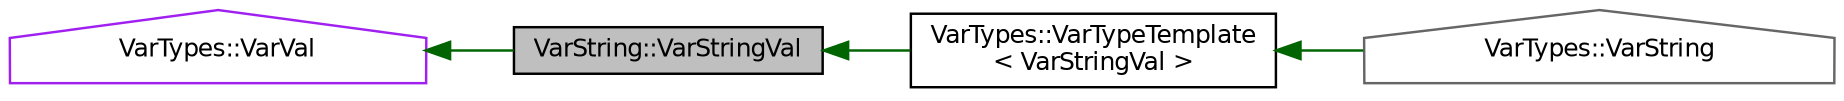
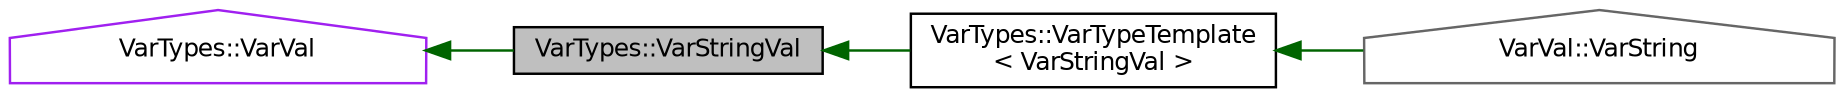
(668, 50) -> (668, 50)
(1599, 50) -> (1599, 50)
